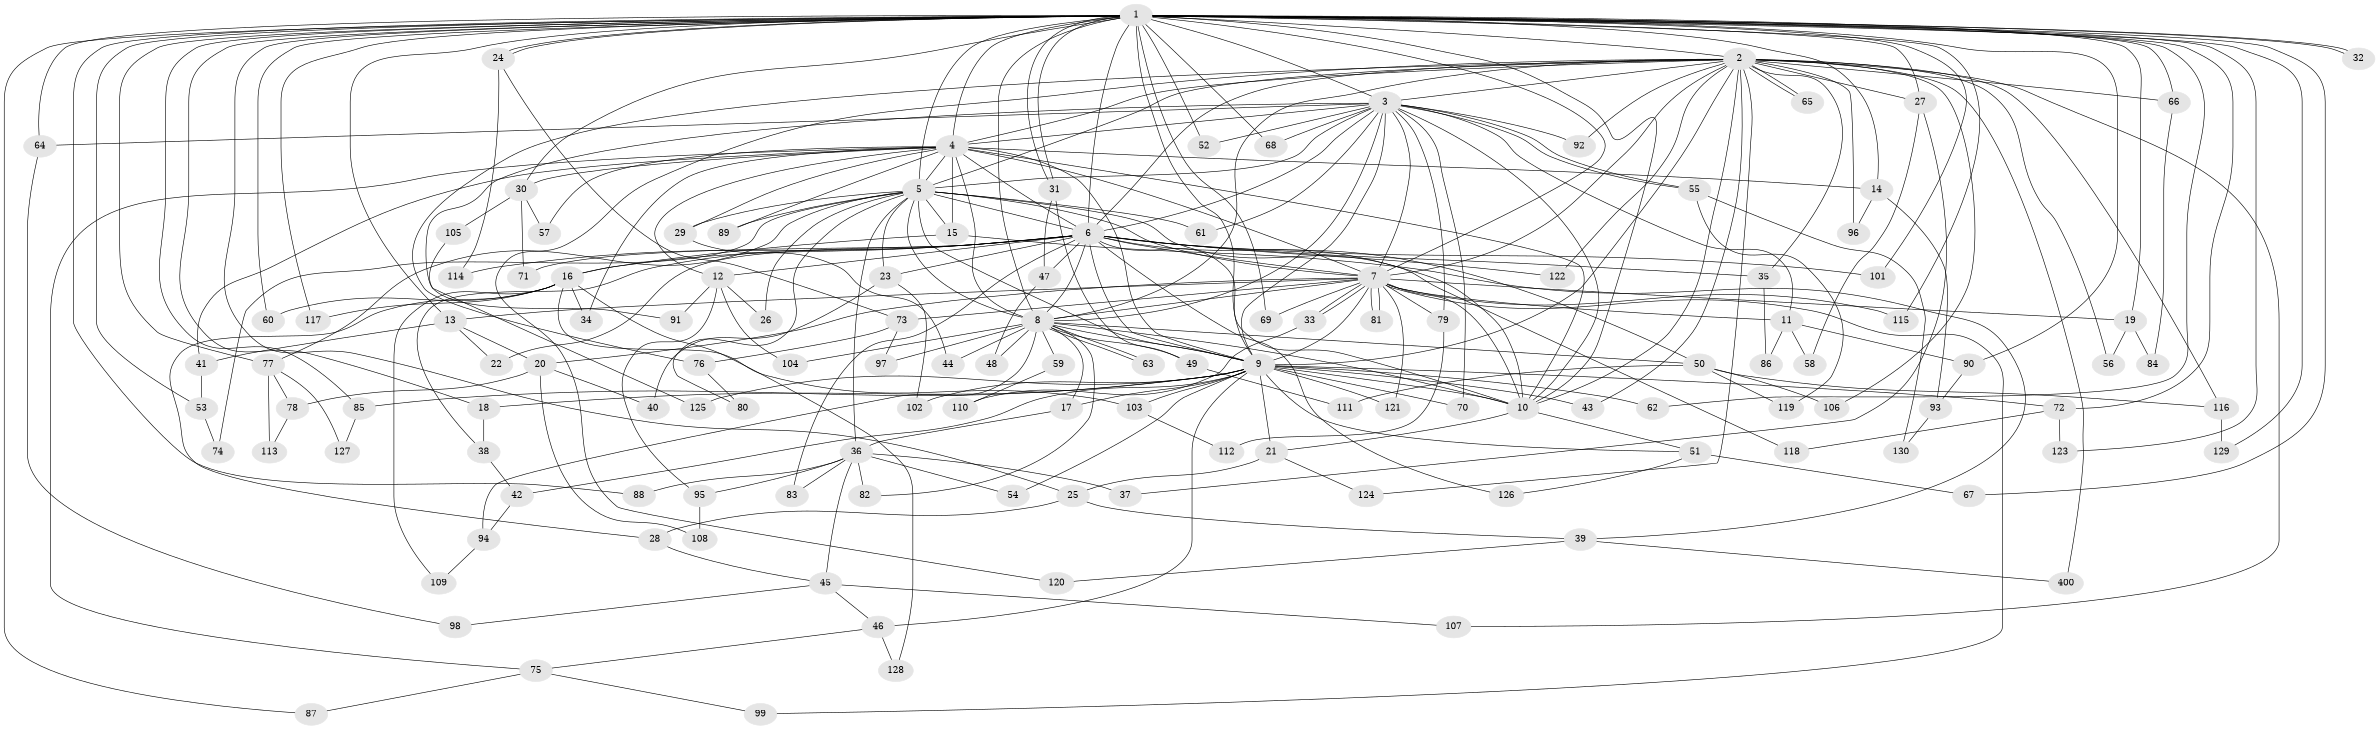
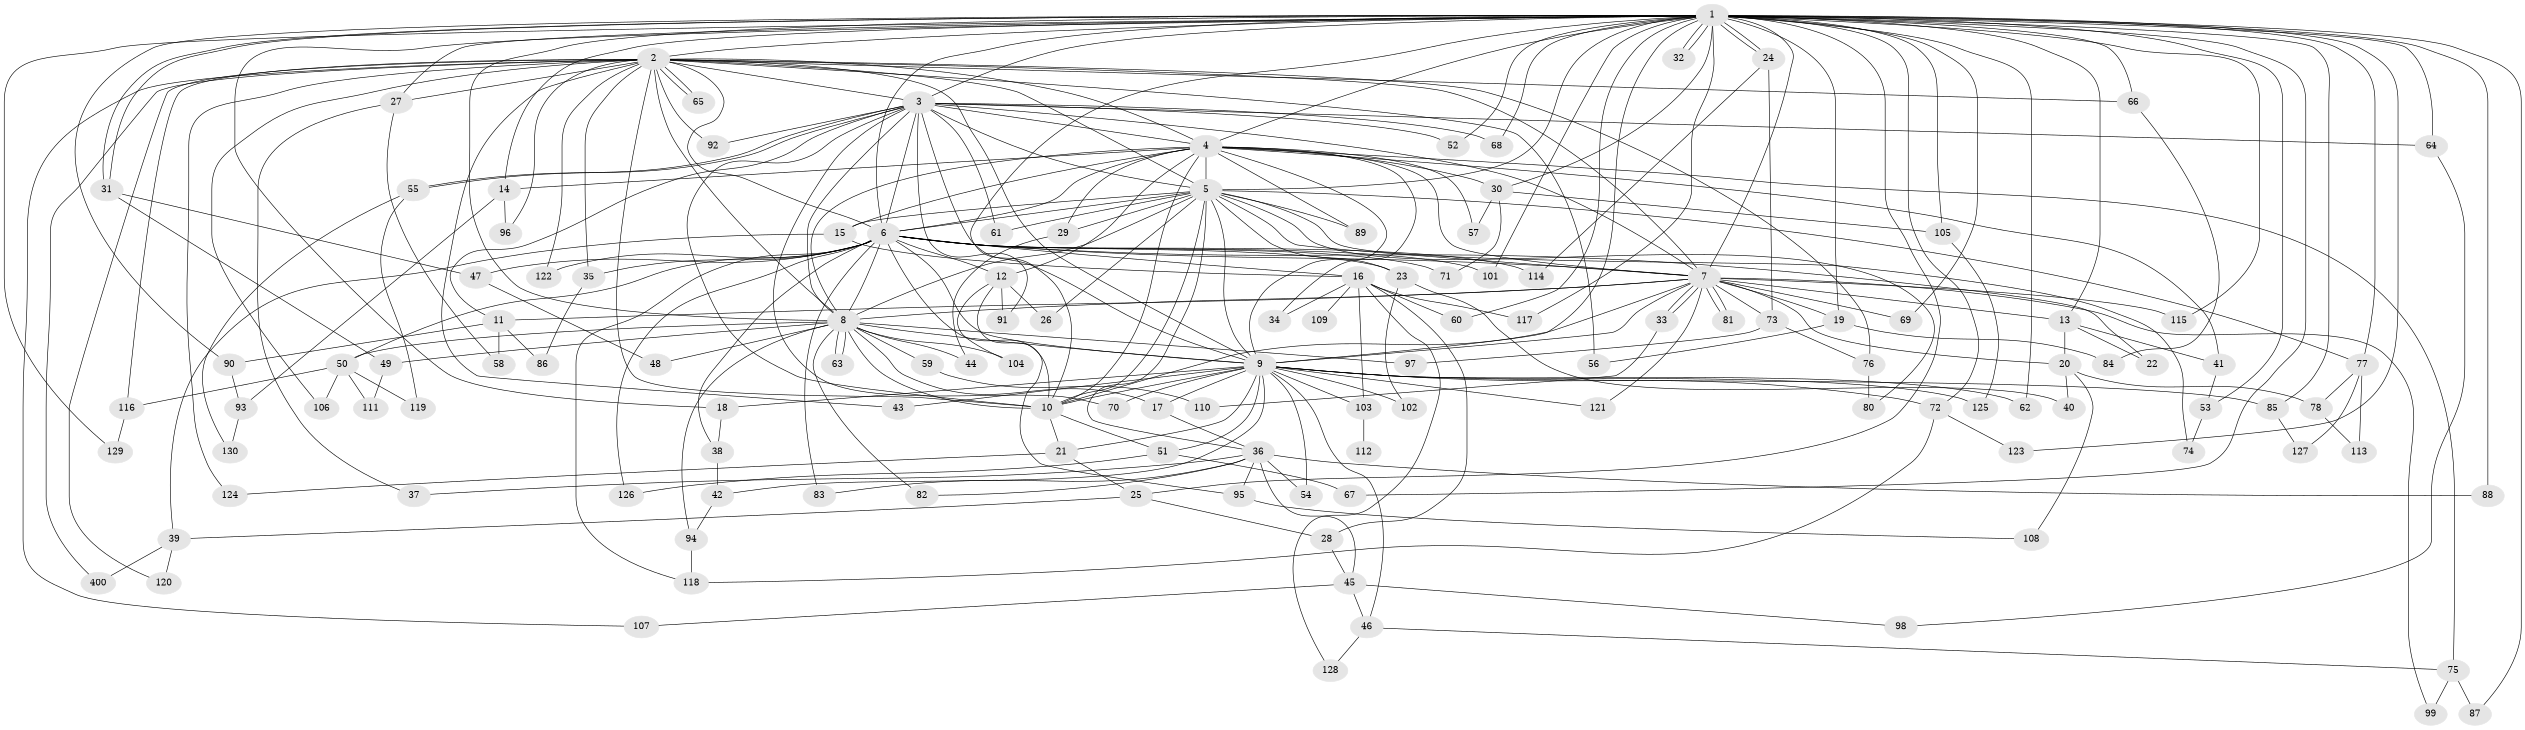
none -> (1912, 45)
(1443, 321) -> none
(461, 561) -> (691, 561)
